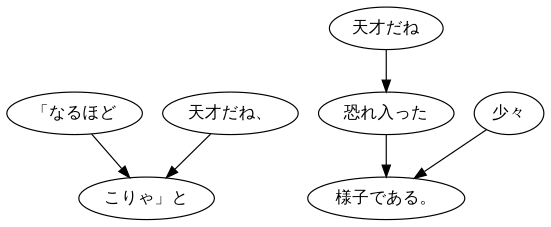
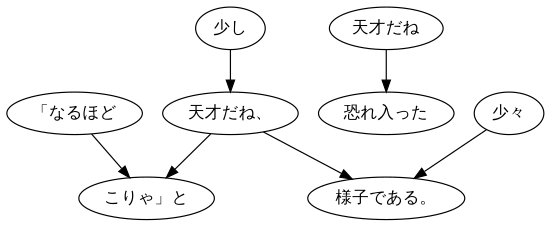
none -> (230, 28)
(386, 150) -> (303, 153)
